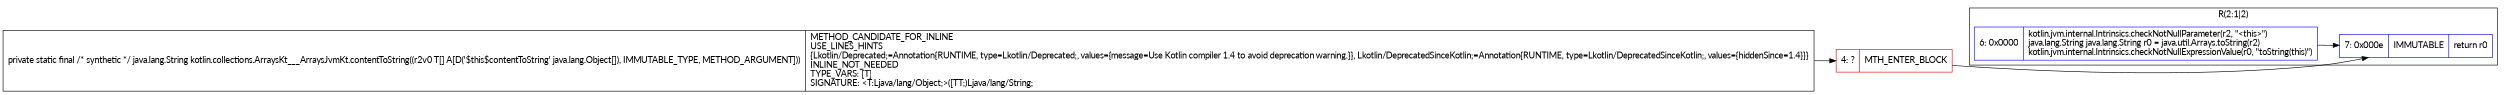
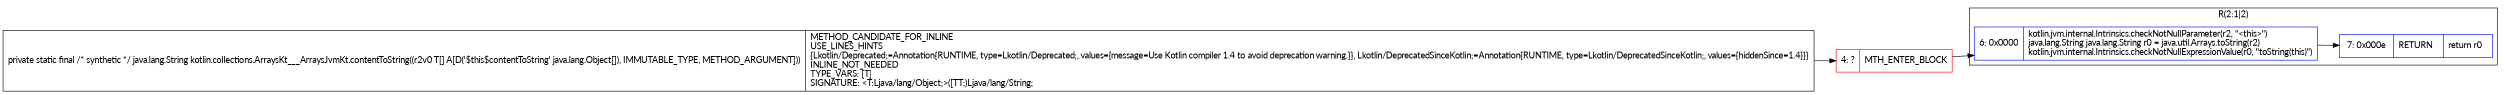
(2419, 46) -> (2416, 46)
(2158, 73) -> (1960, 56)
